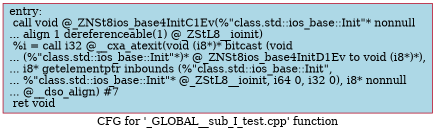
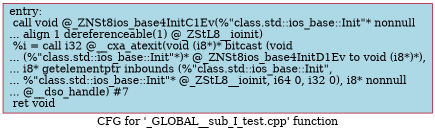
(64, 92) -> (69, 92)
